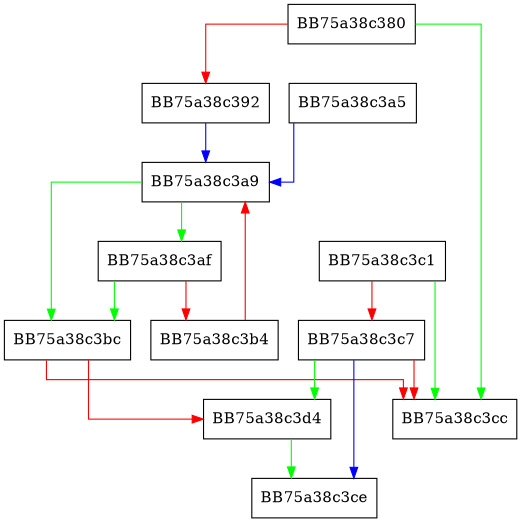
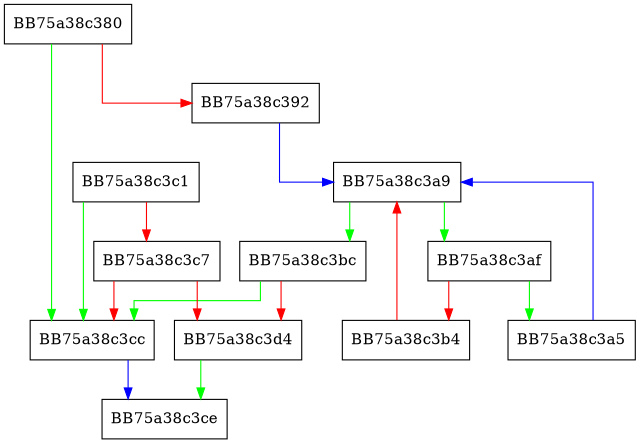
(114, 295) -> (529, 295)
(315, 373) -> (197, 294)
(219, 380) -> (207, 301)
(354, 414) -> (128, 374)
